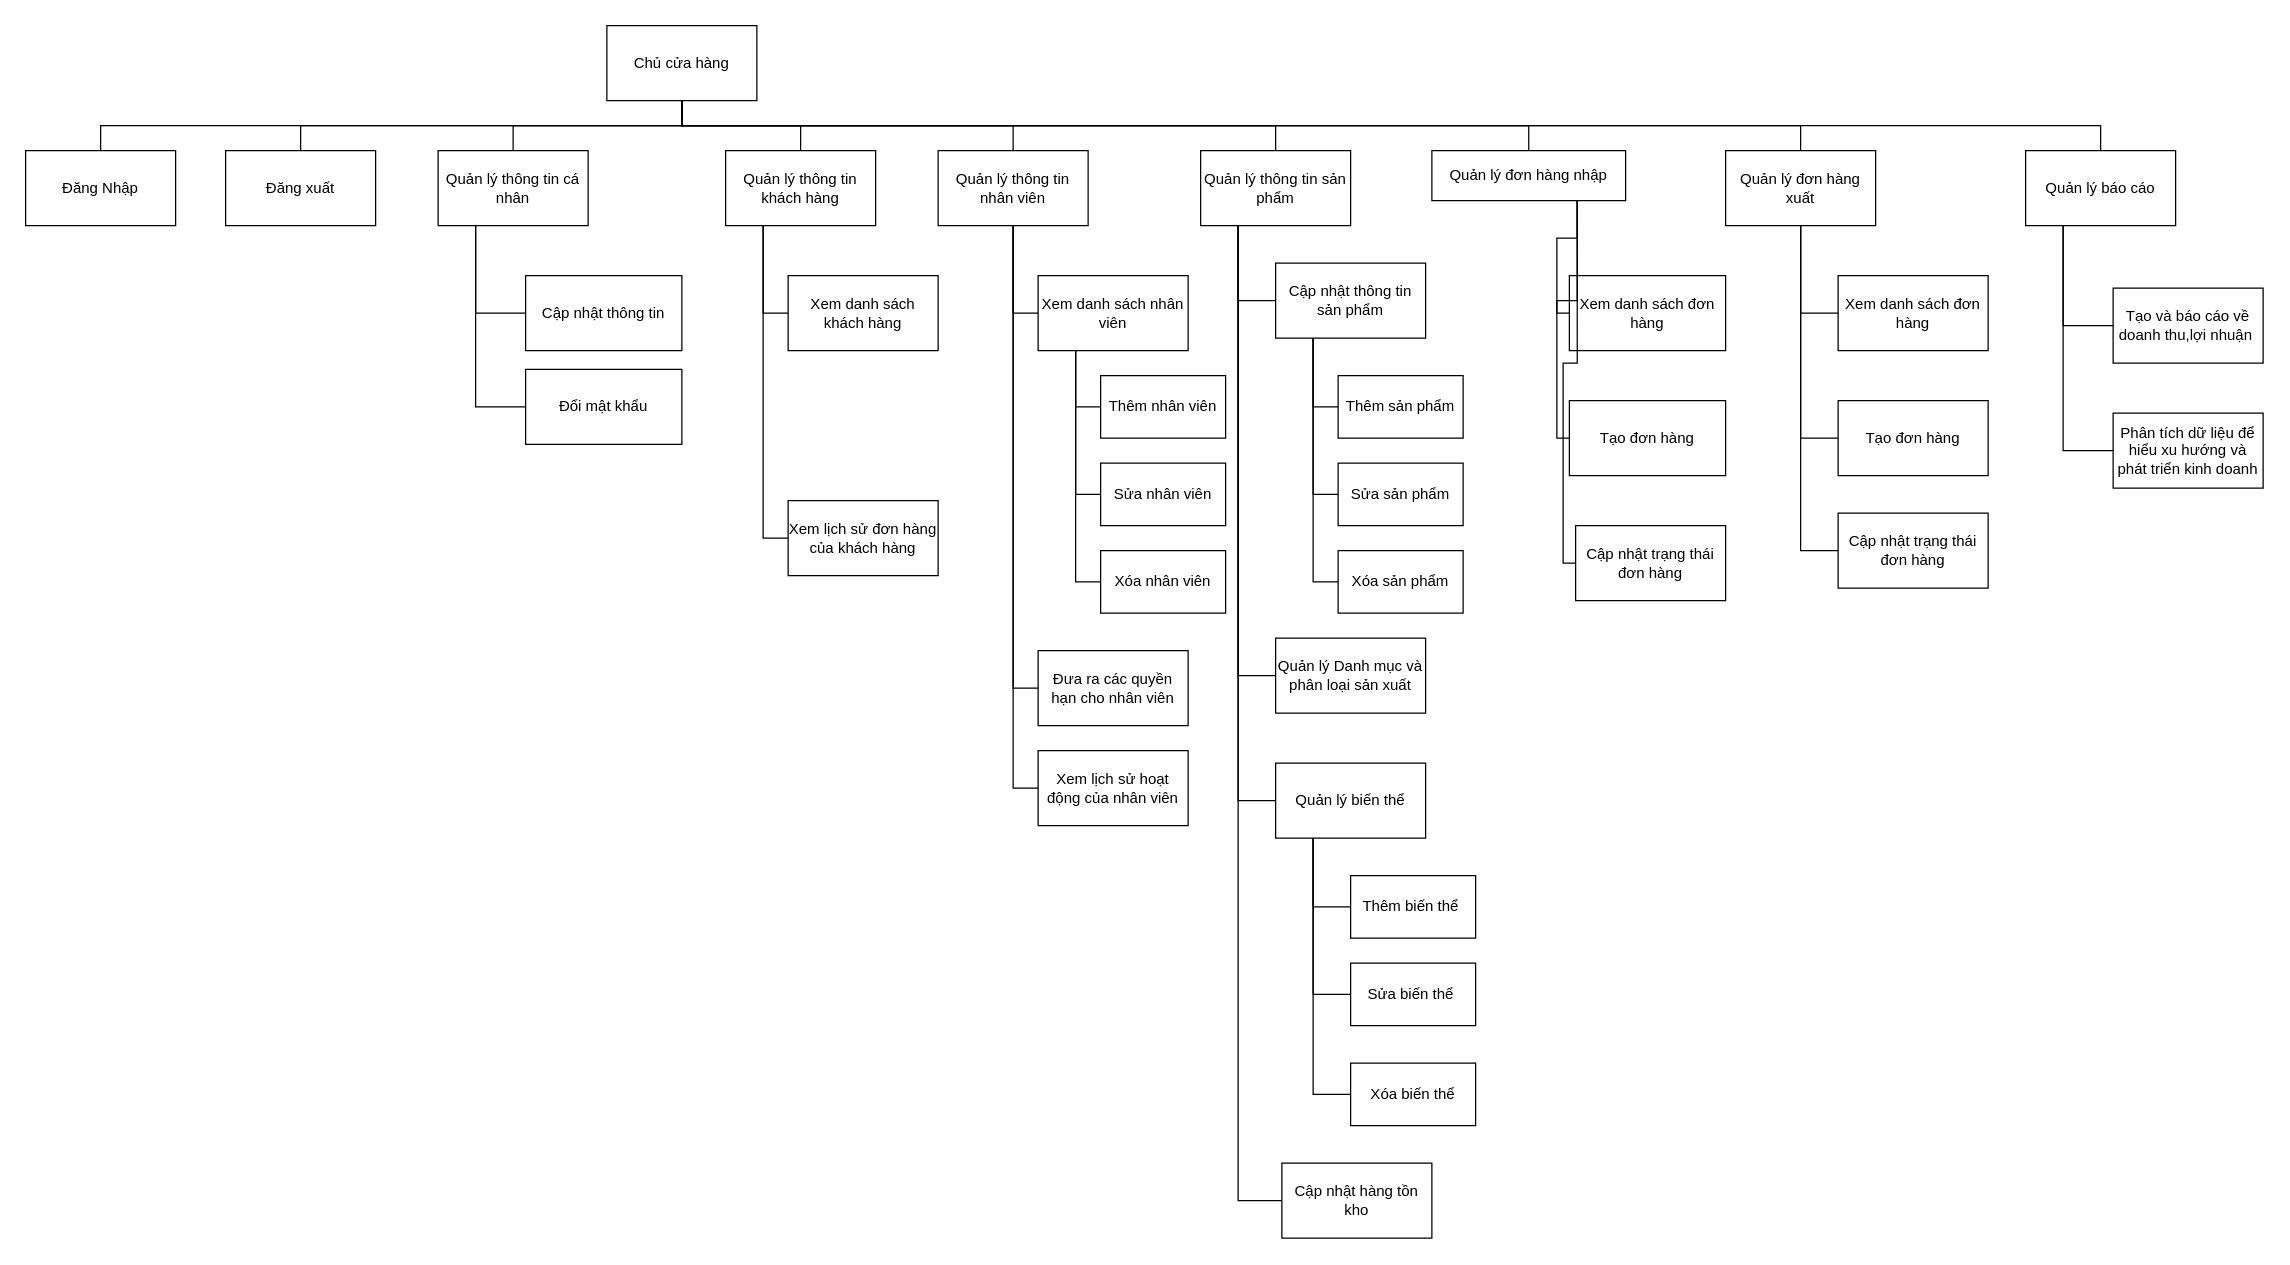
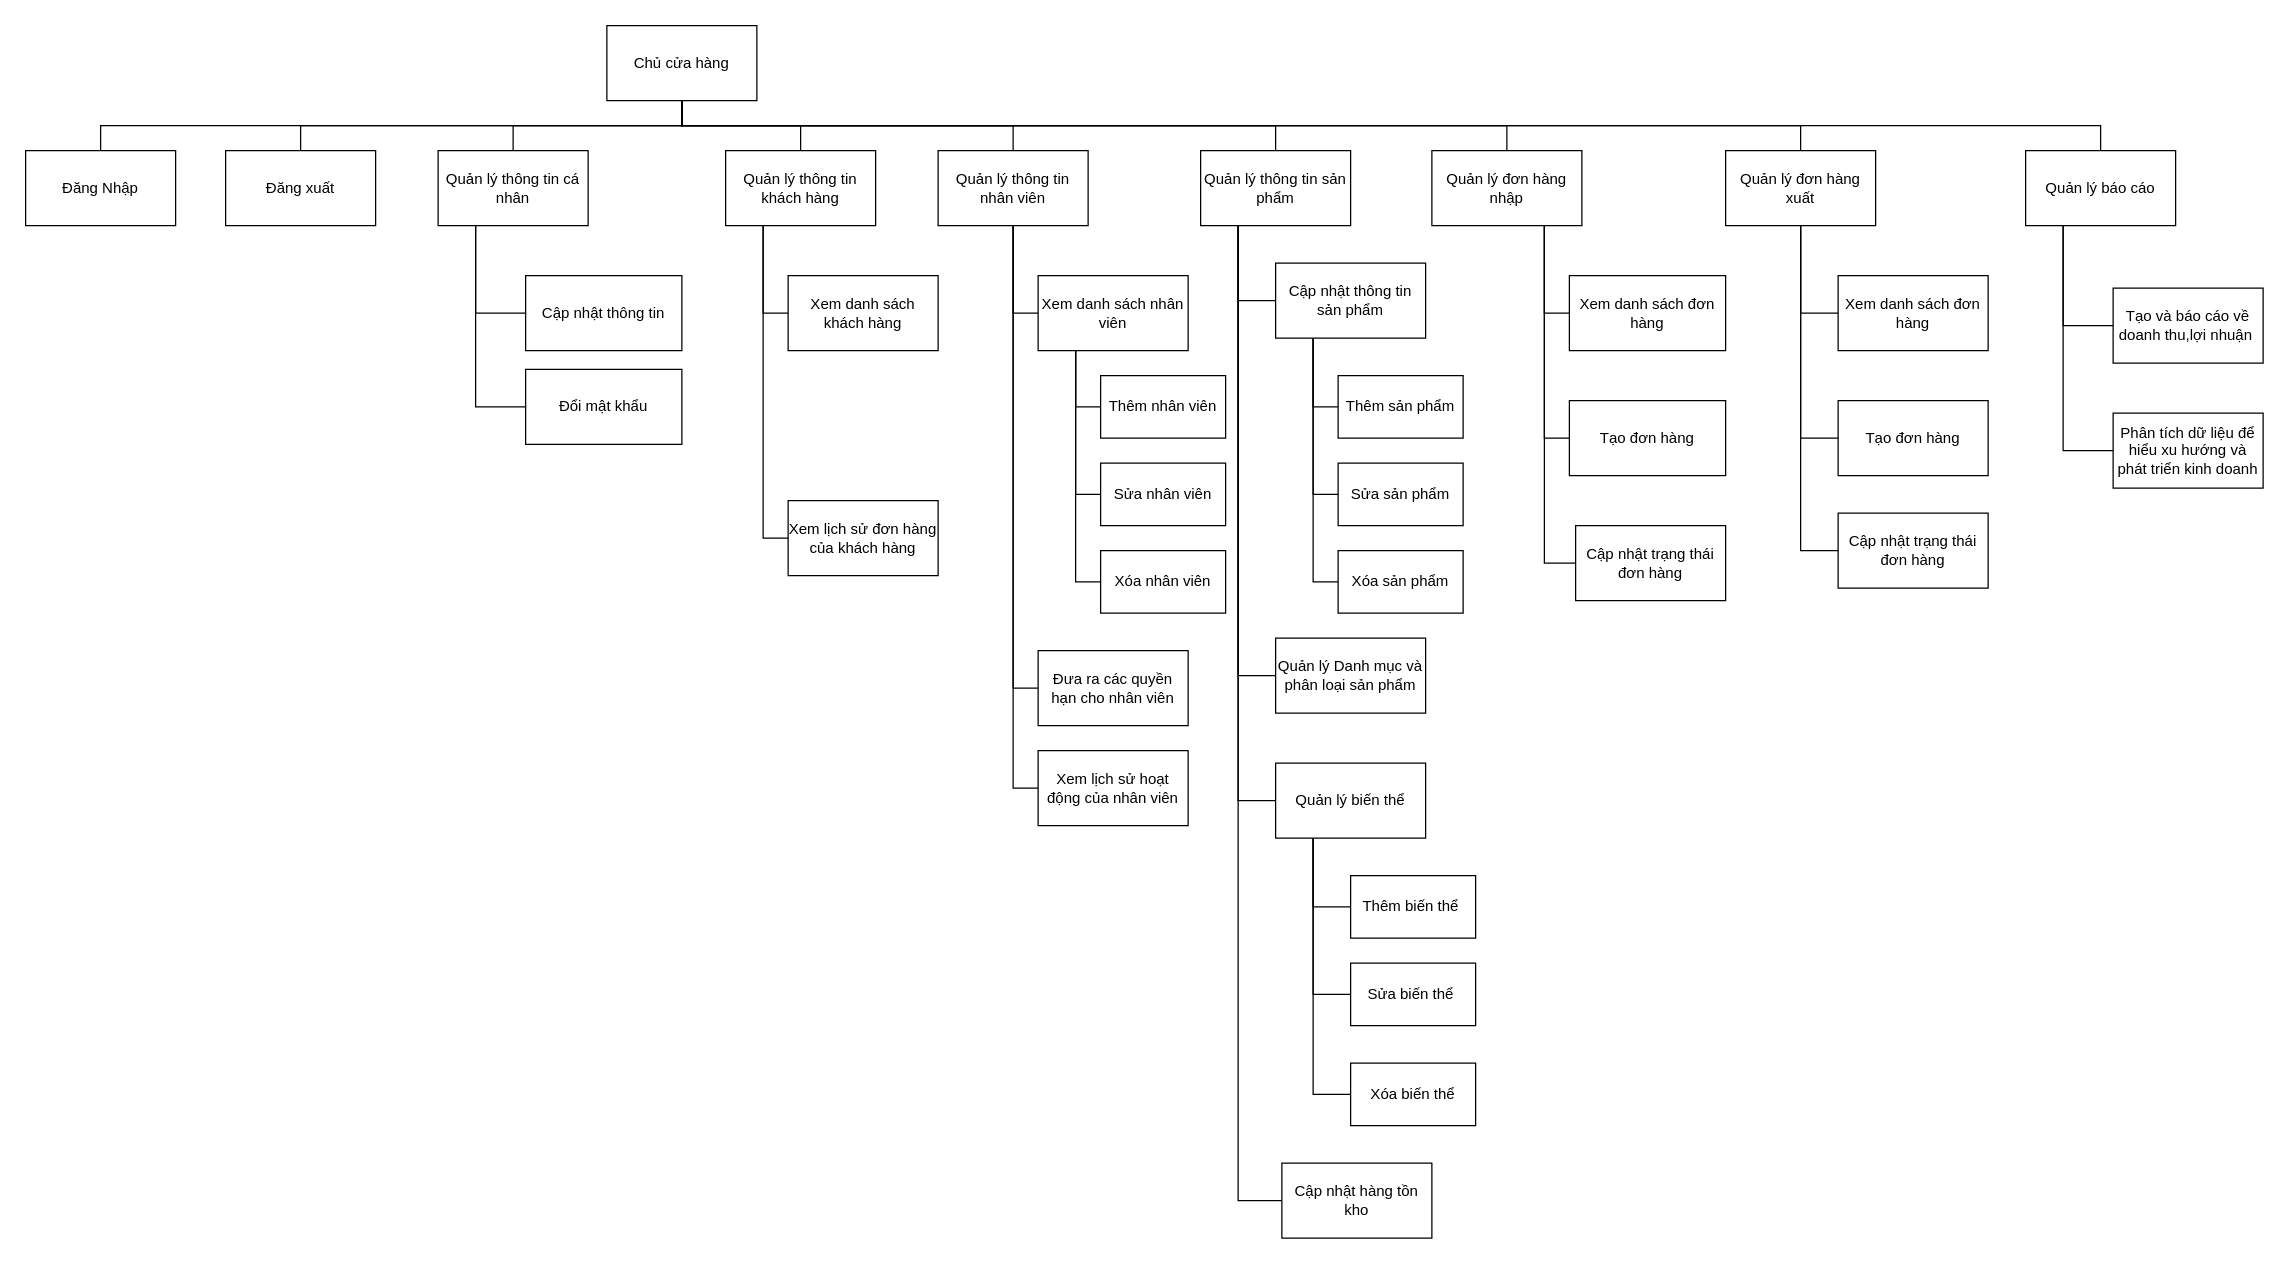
(1529, 176) -> (1507, 188)
(1351, 676) -> (1351, 676)
